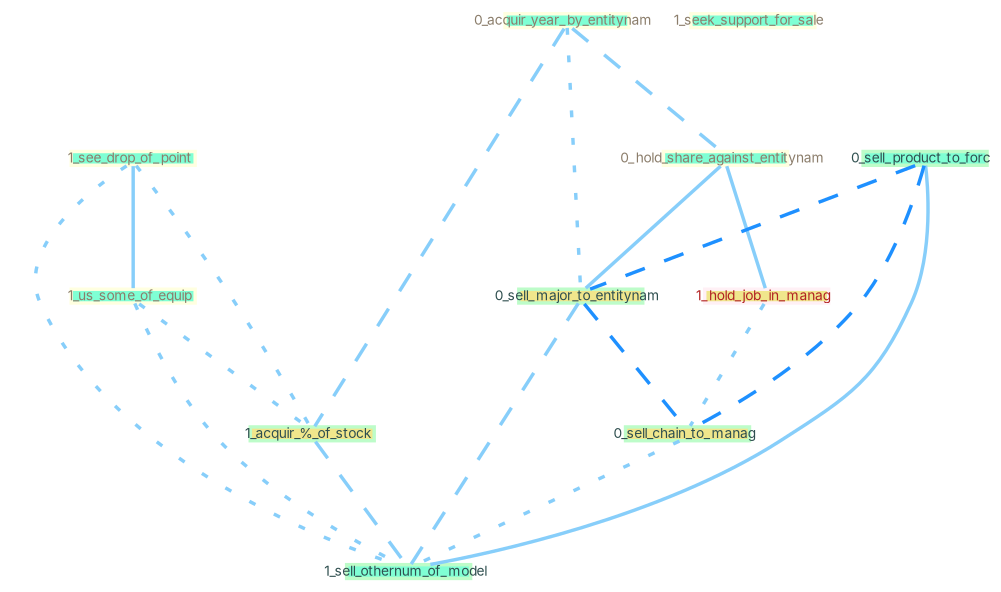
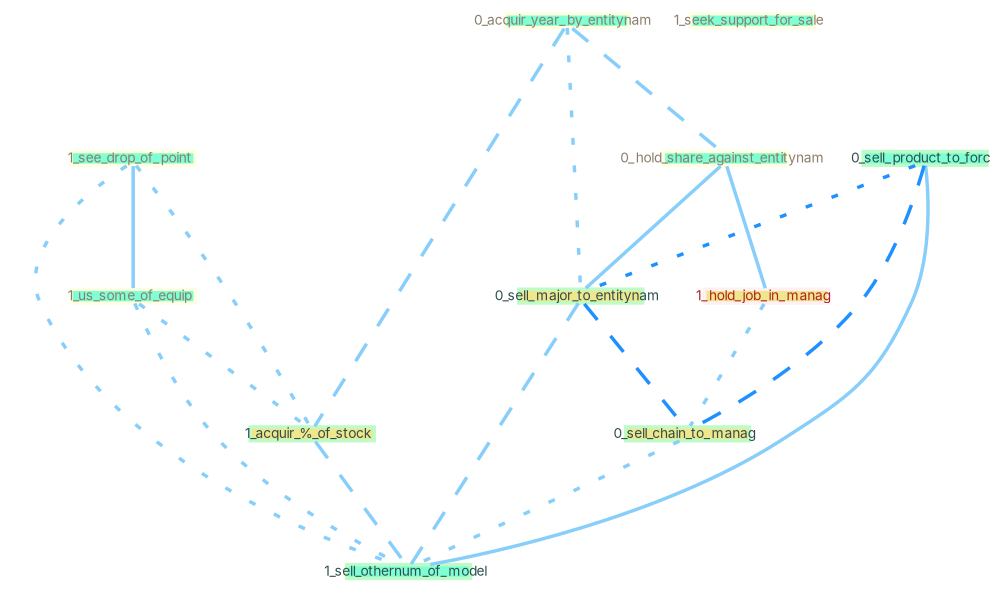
(769, 221) -> (769, 221)
